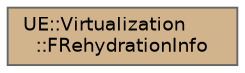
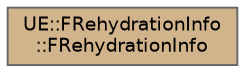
(122, 36) -> (122, 36)
